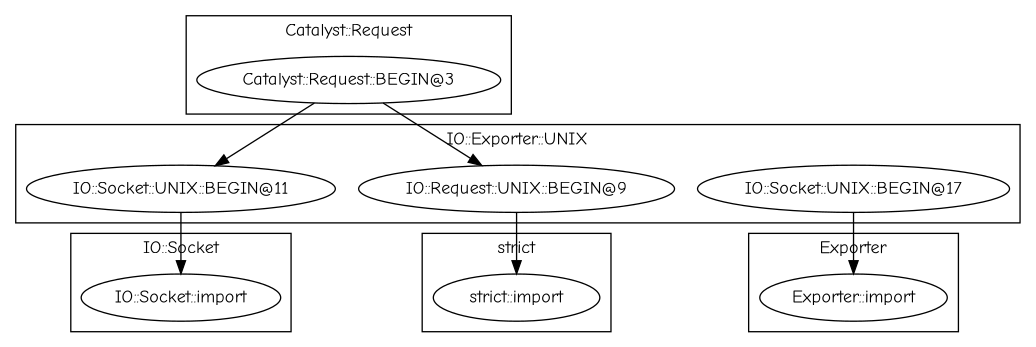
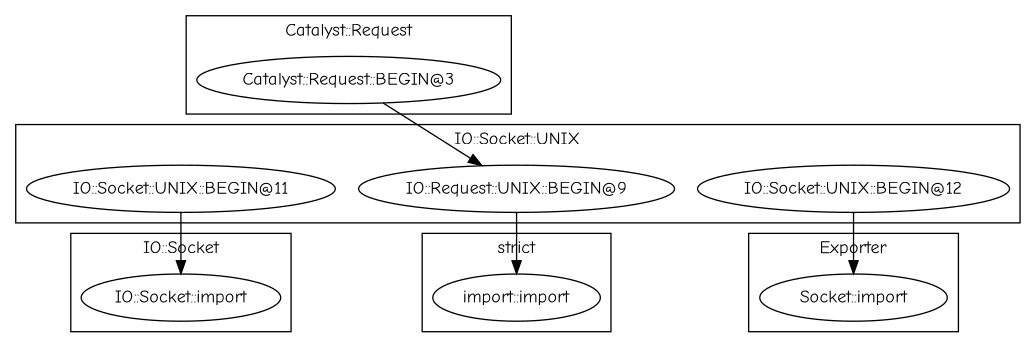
(266, 134) -> none
(518, 140) -> (518, 140)
(854, 189) -> (854, 189)
(517, 298) -> (517, 298)
(854, 298) -> (854, 298)
